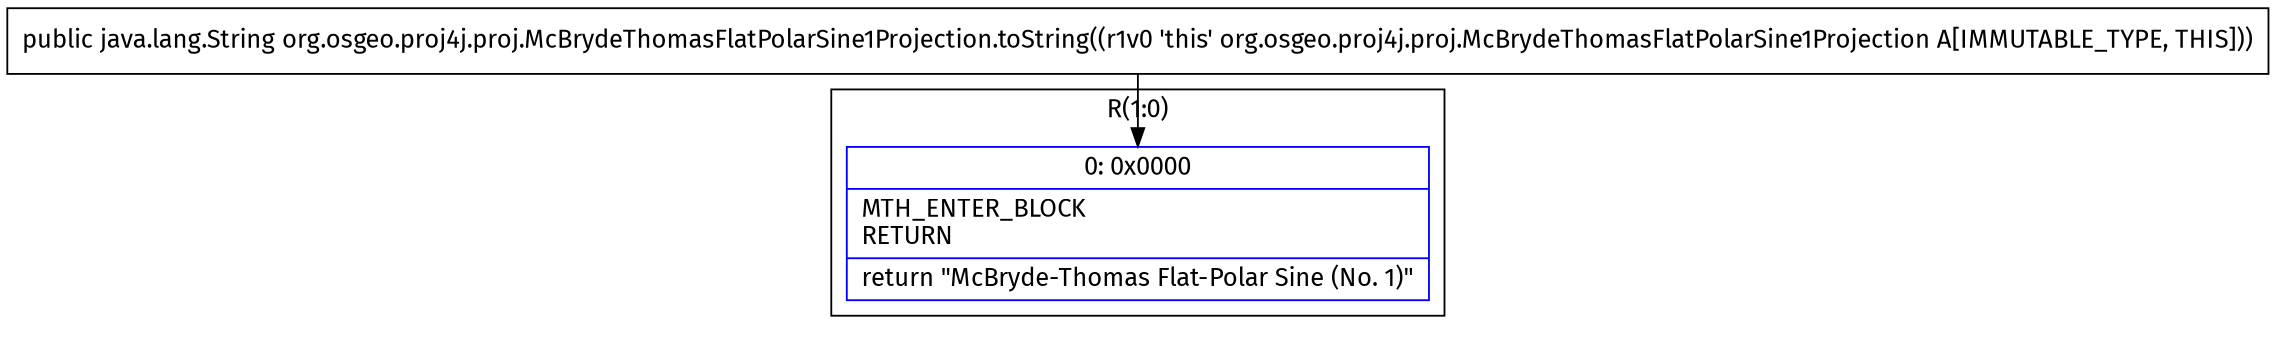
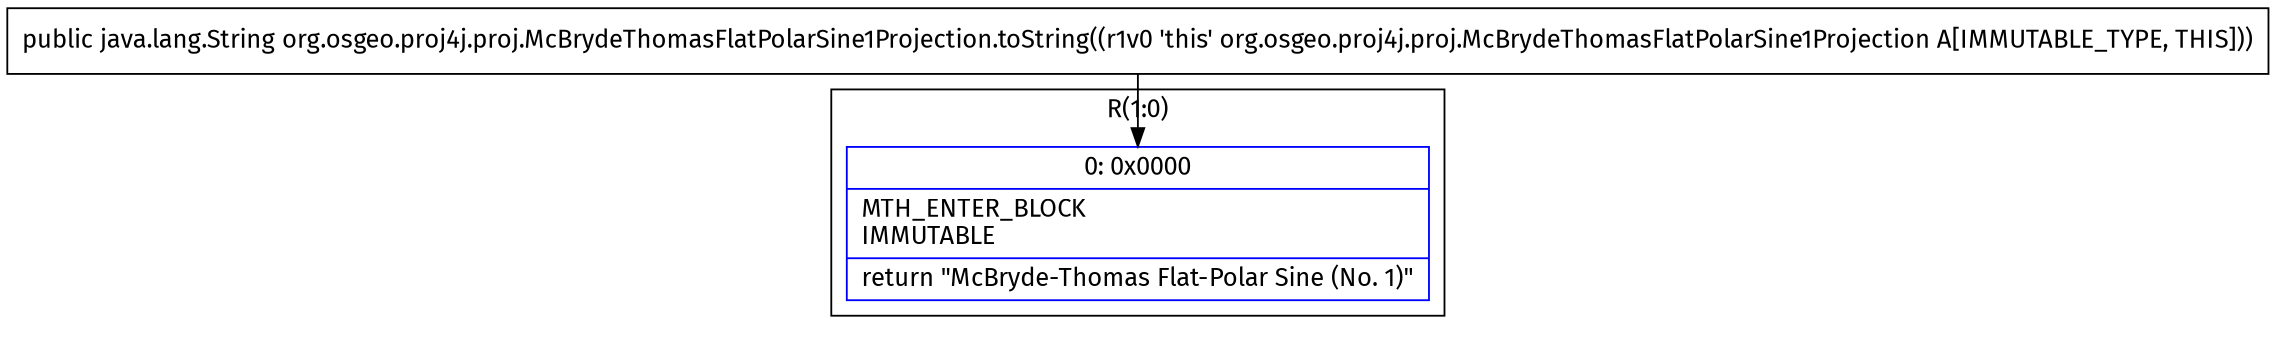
(908, 236) -> (929, 236)
